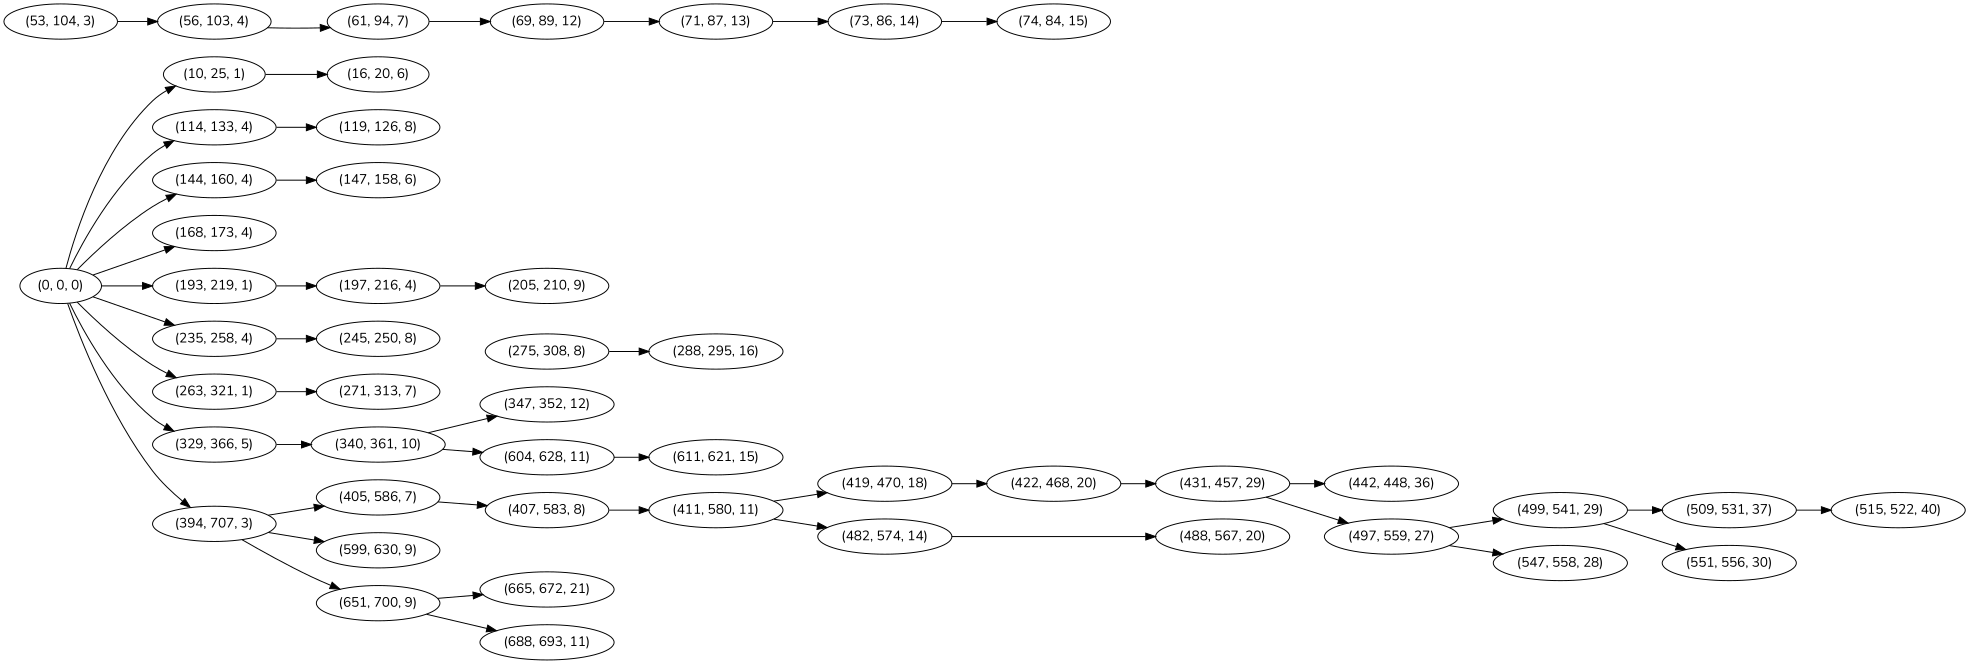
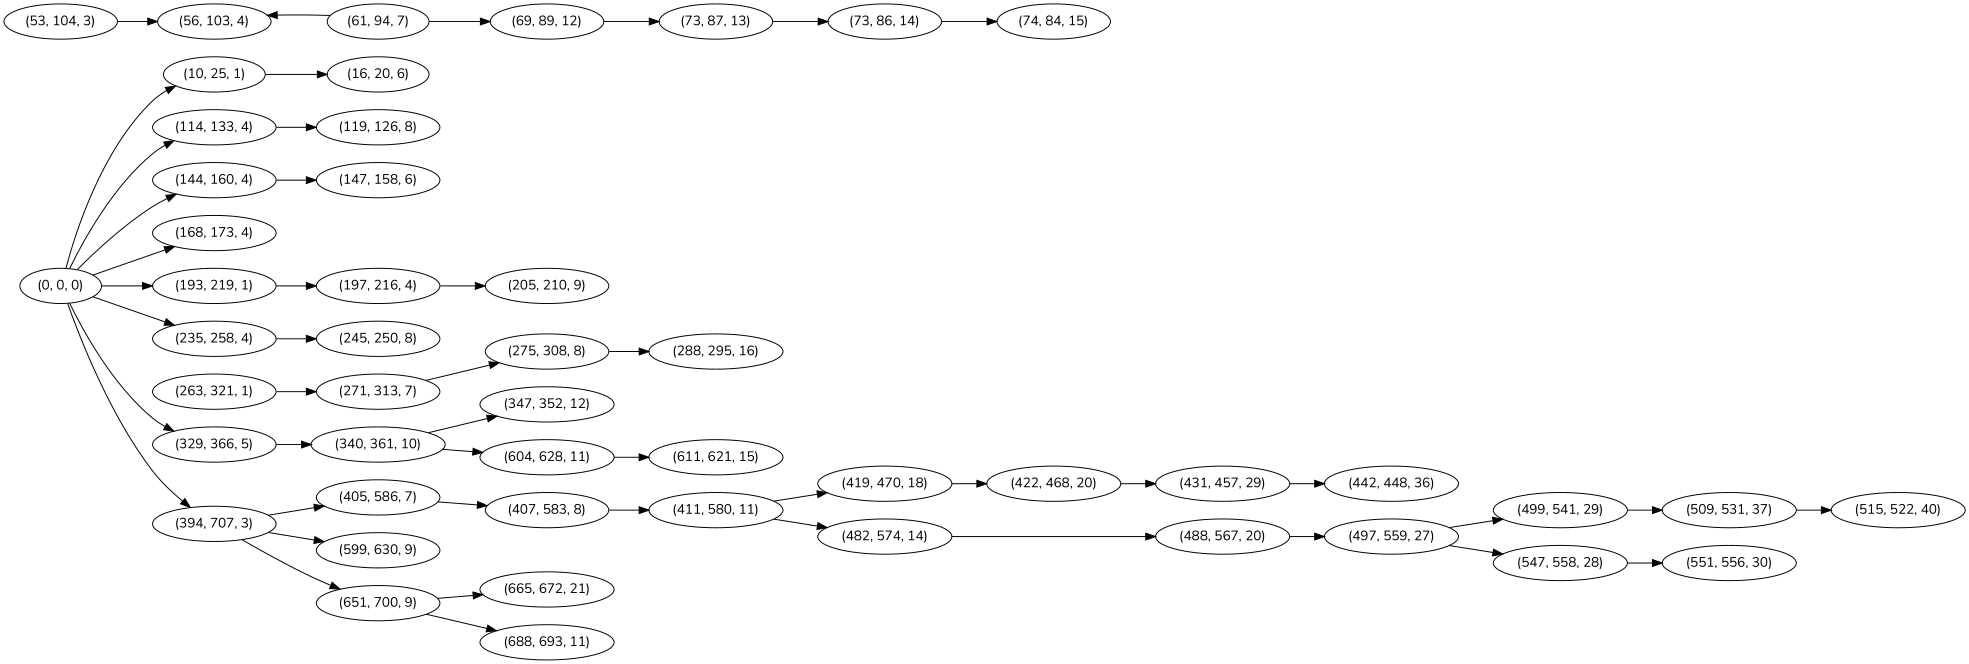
(716, 22) -> (716, 22)
(294, 28) -> (304, 15)
(120, 341) -> none
none -> (458, 373)
(1302, 509) -> (1302, 537)
(1640, 535) -> (1640, 563)
